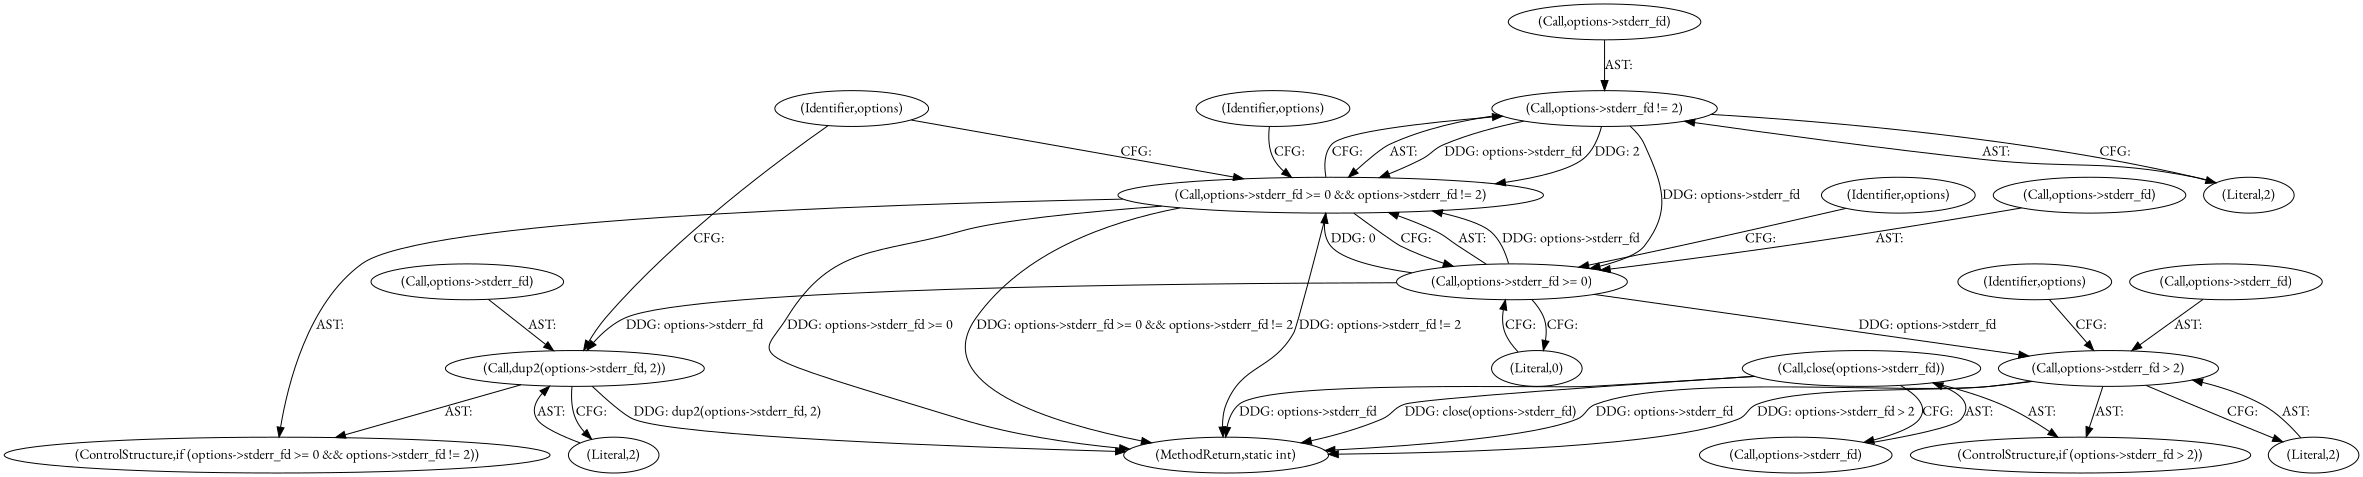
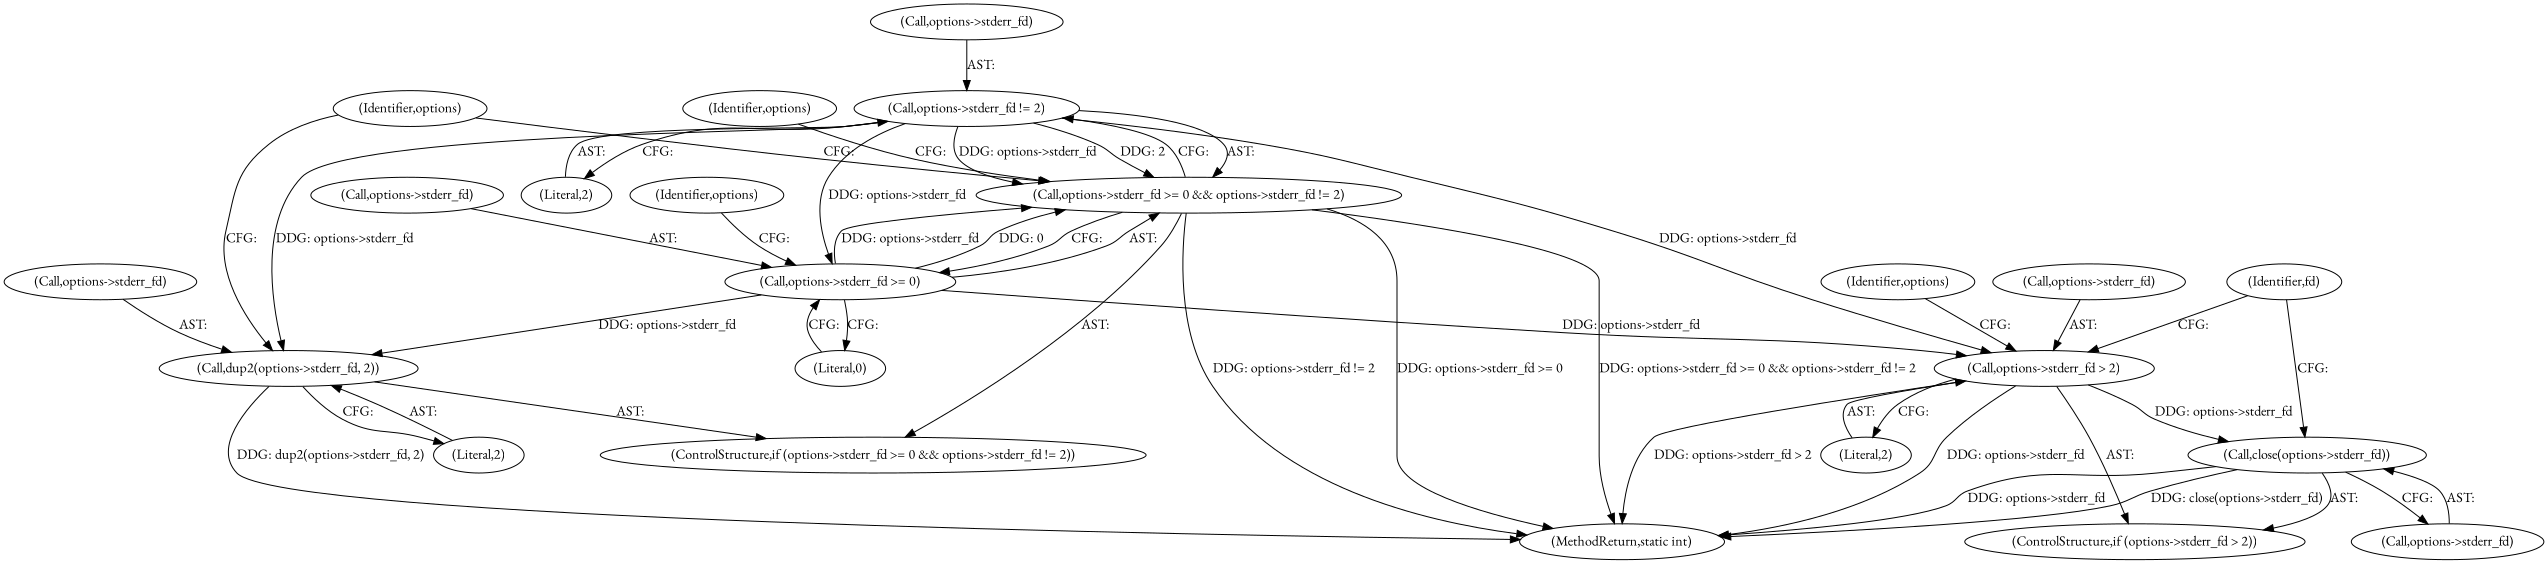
none -> (507, 141)
none -> (1528, 206)
none -> (2284, 282)
none -> (2151, 418)
